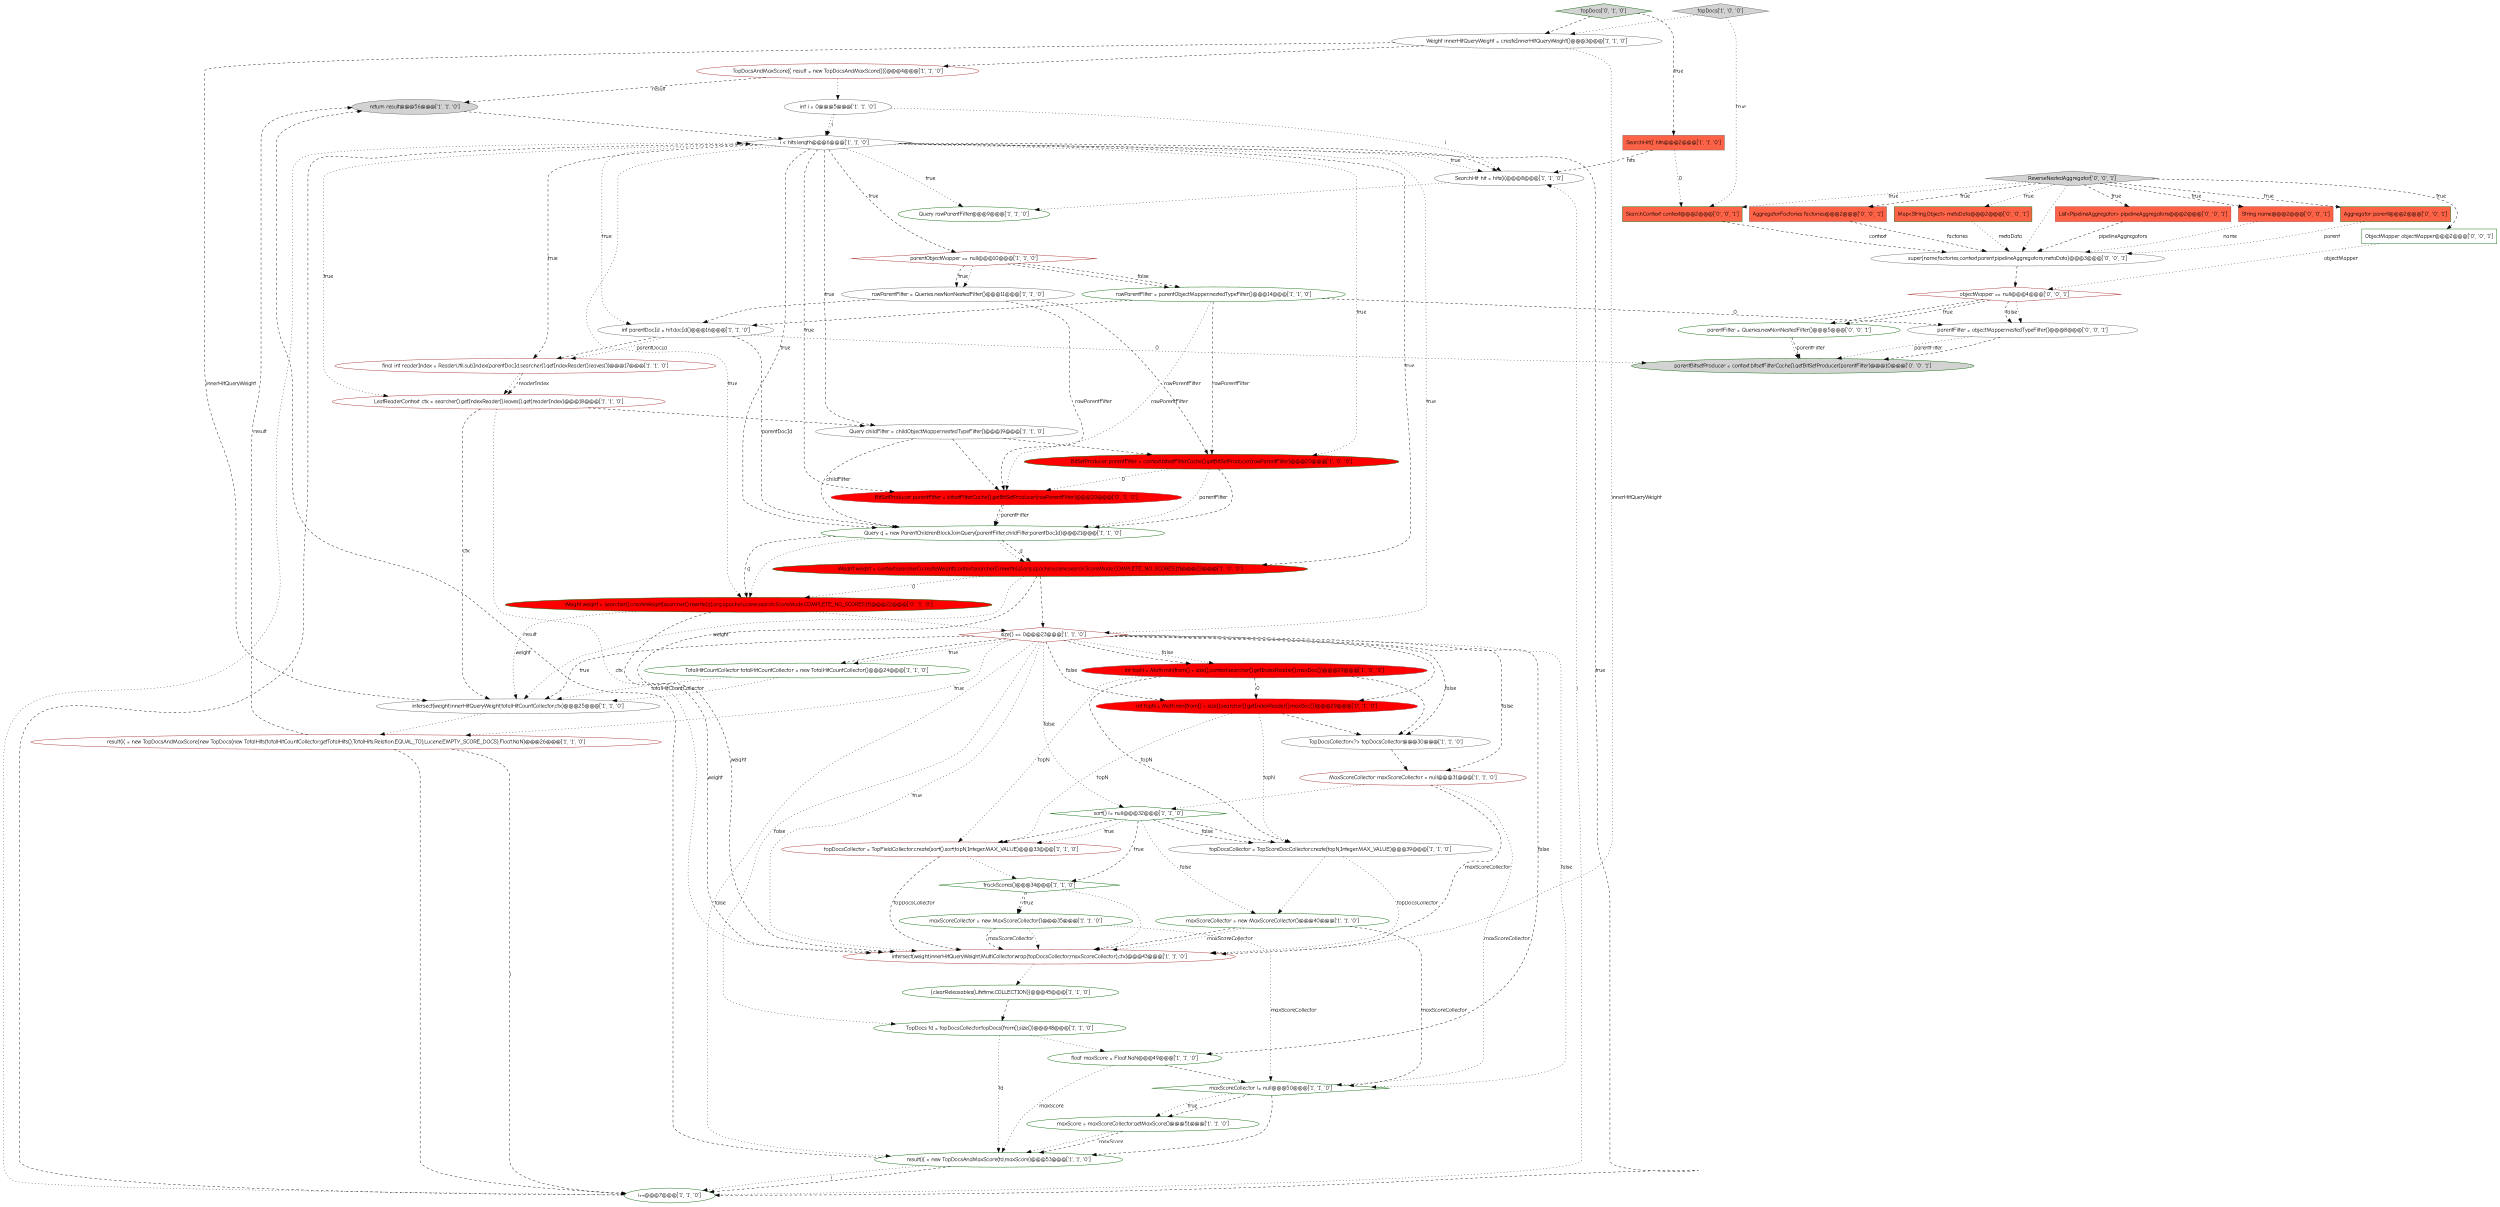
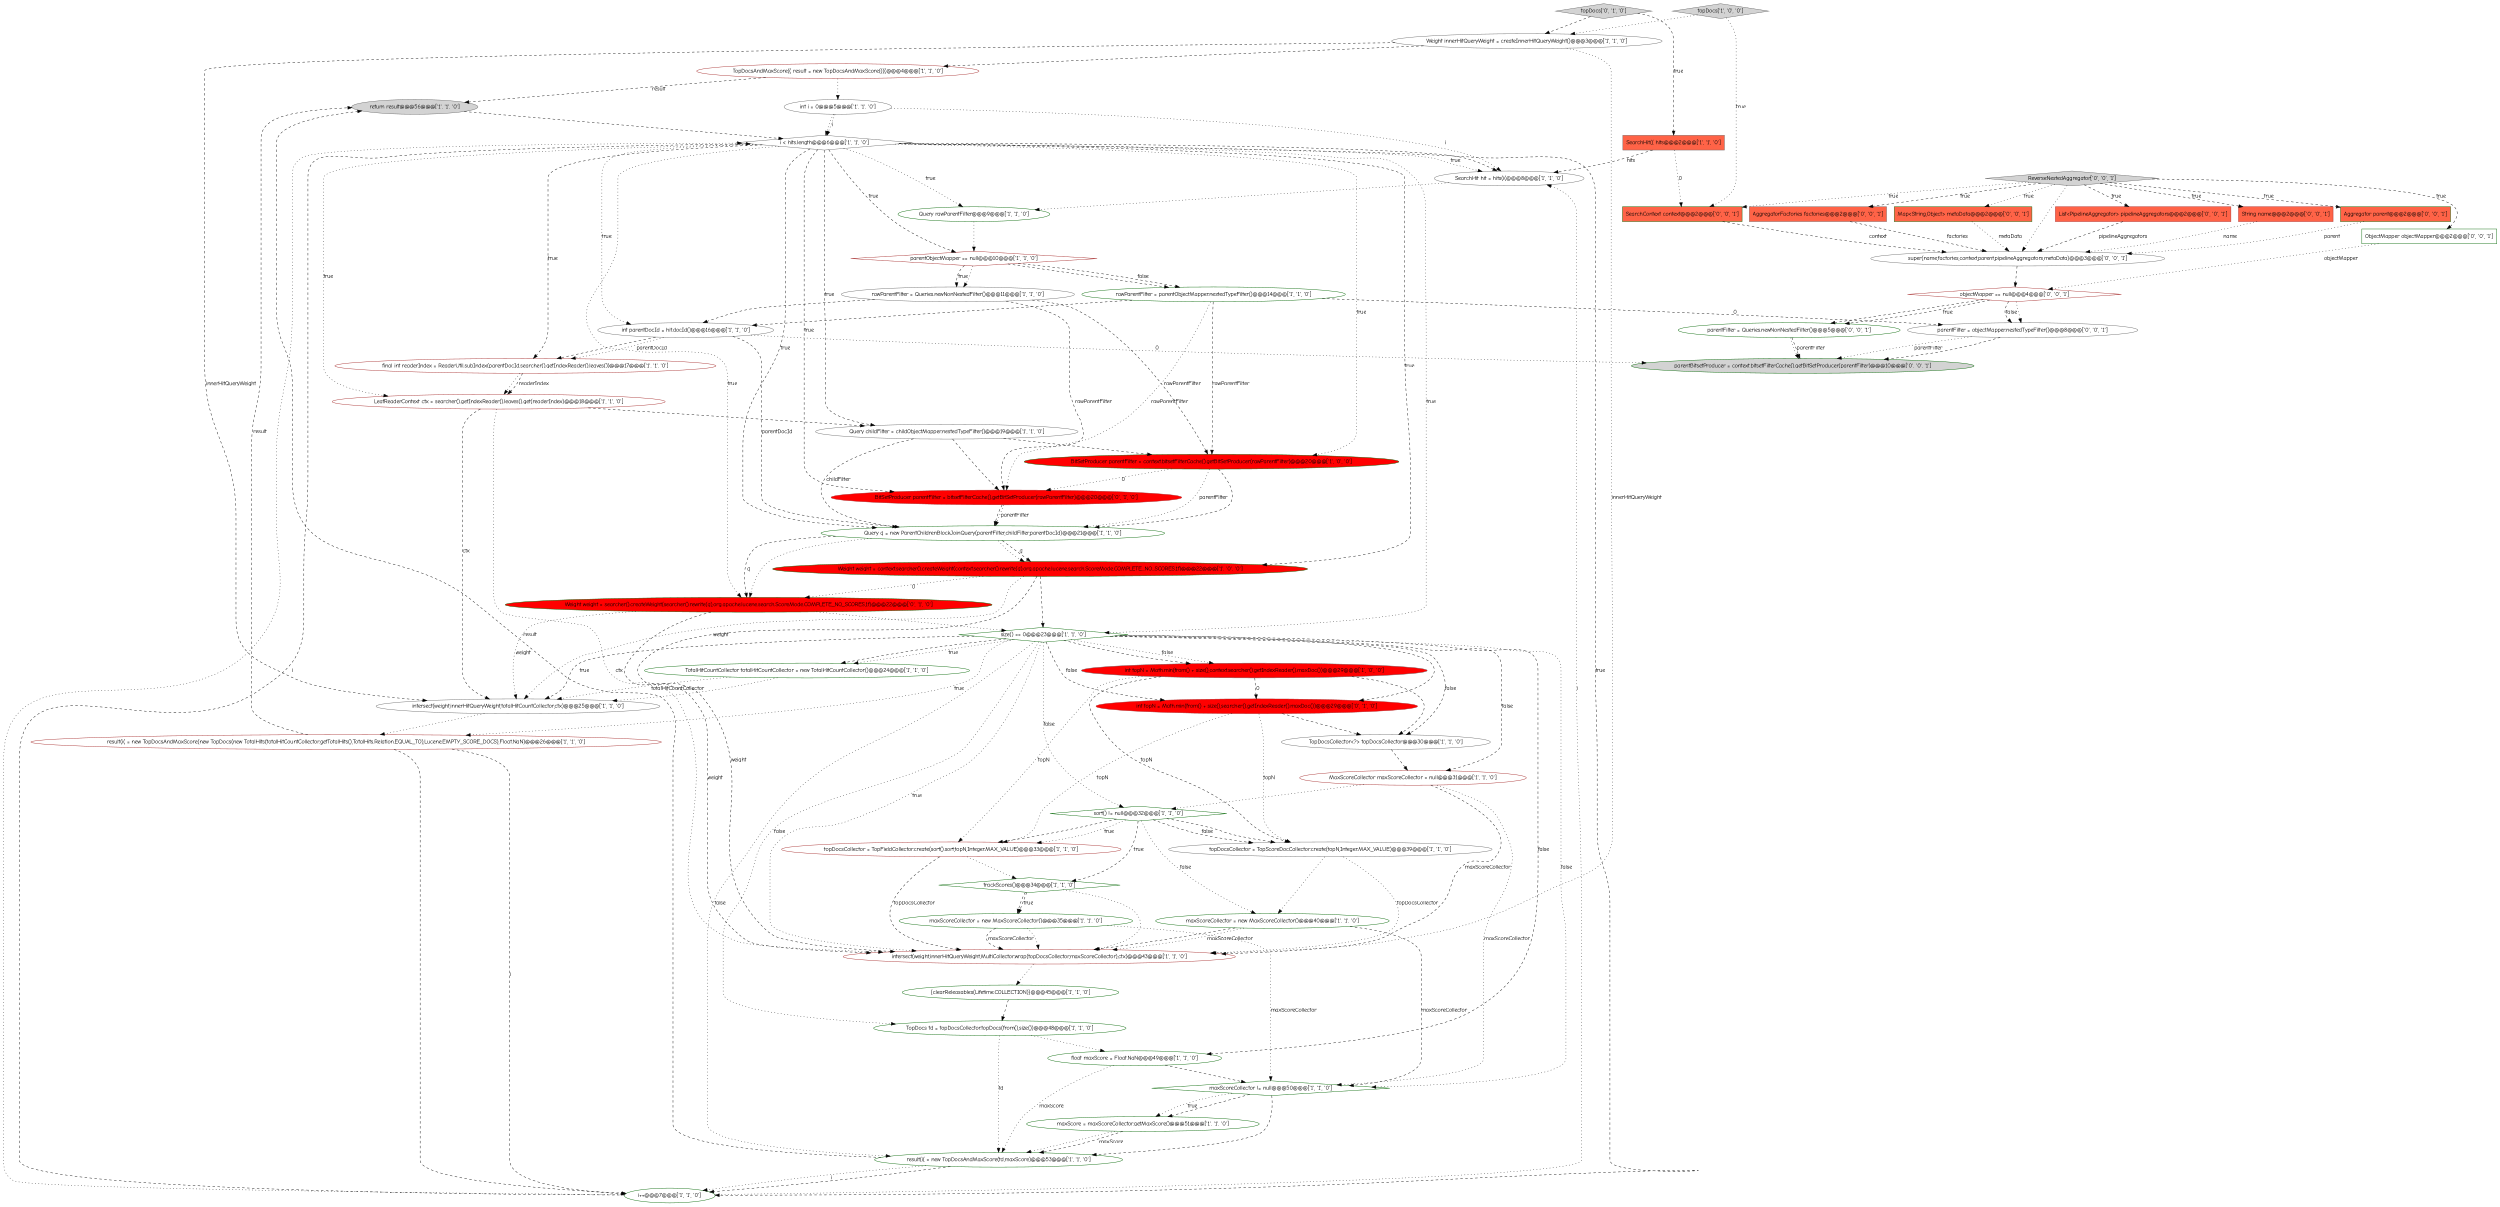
(1604, 11) -> (1604, 11)
none -> (974, 234)
(1043, 635) -> (1043, 635)
